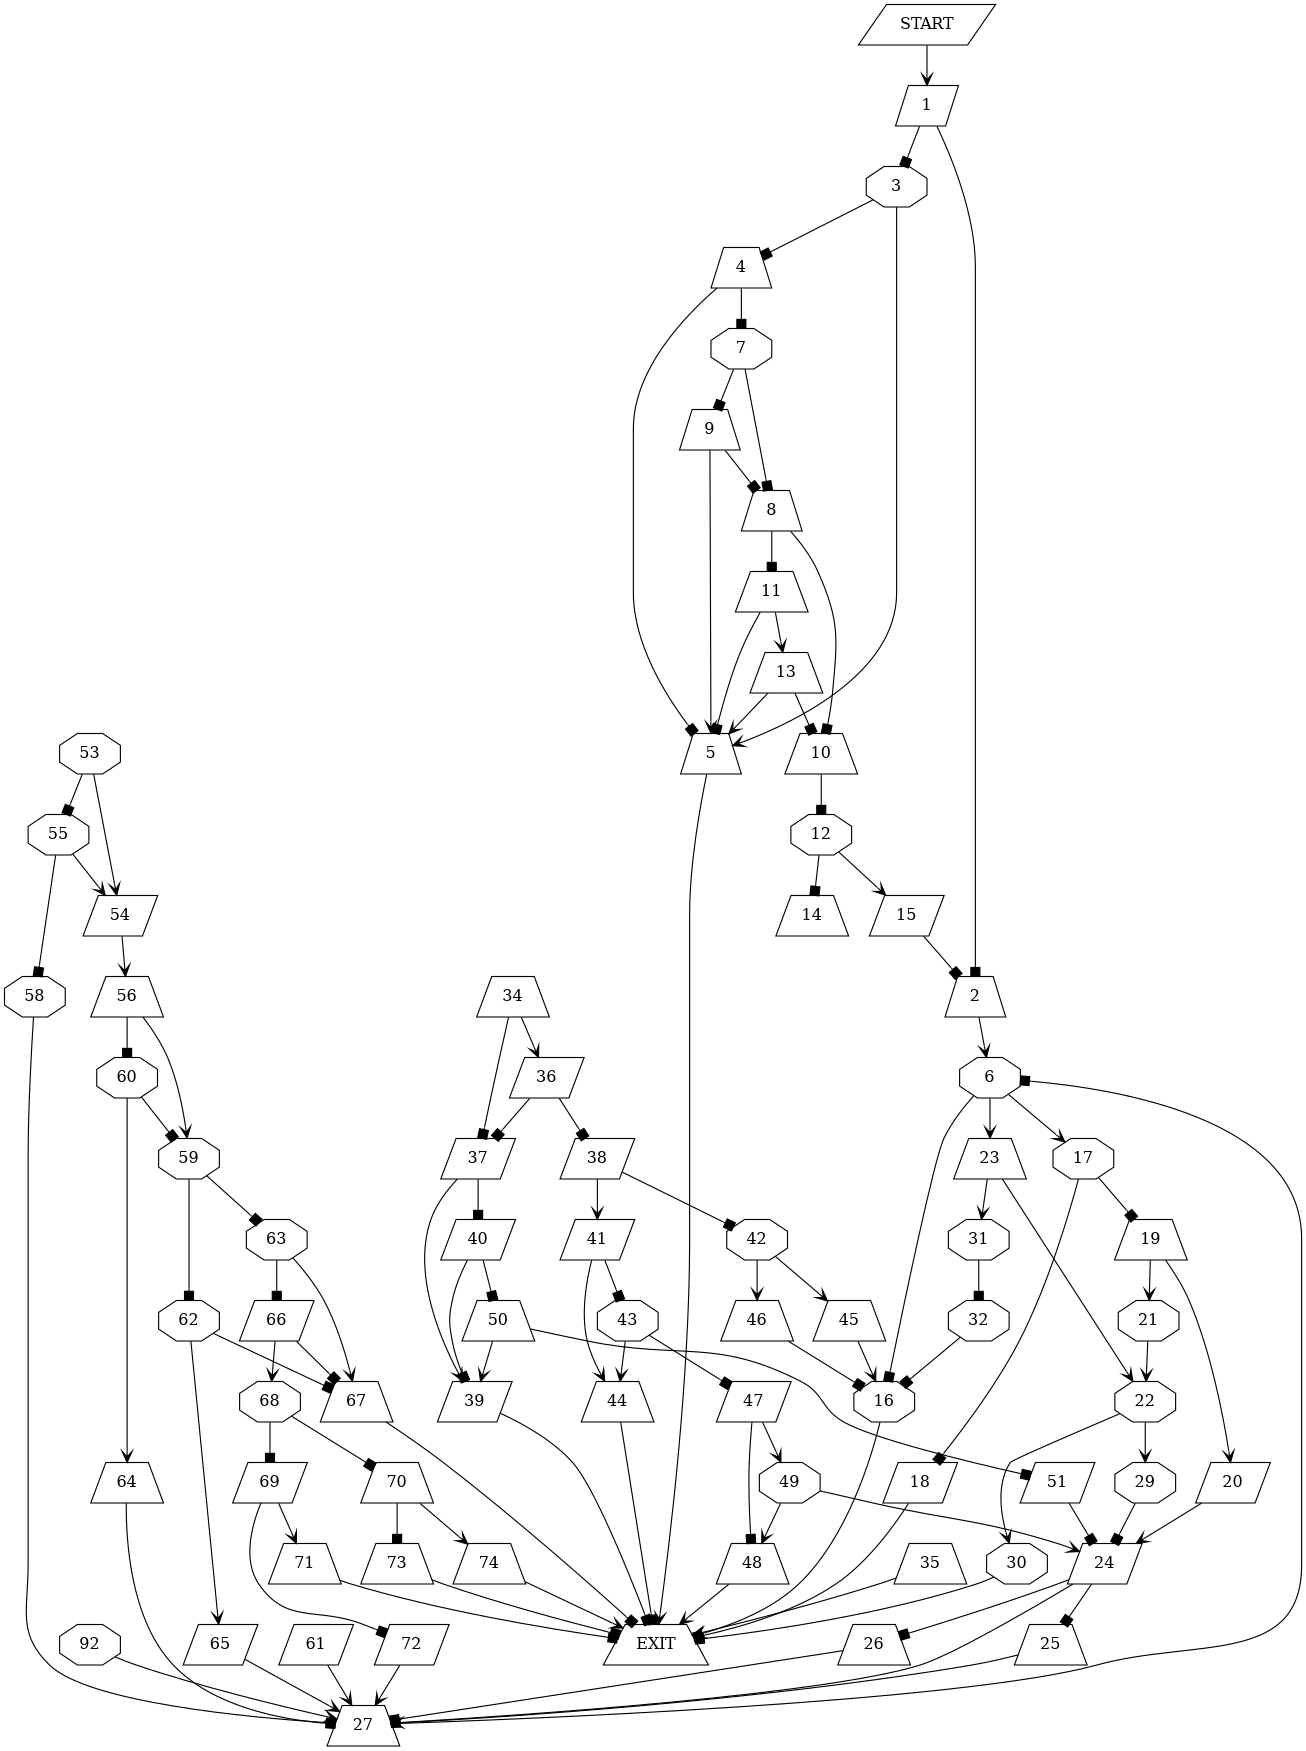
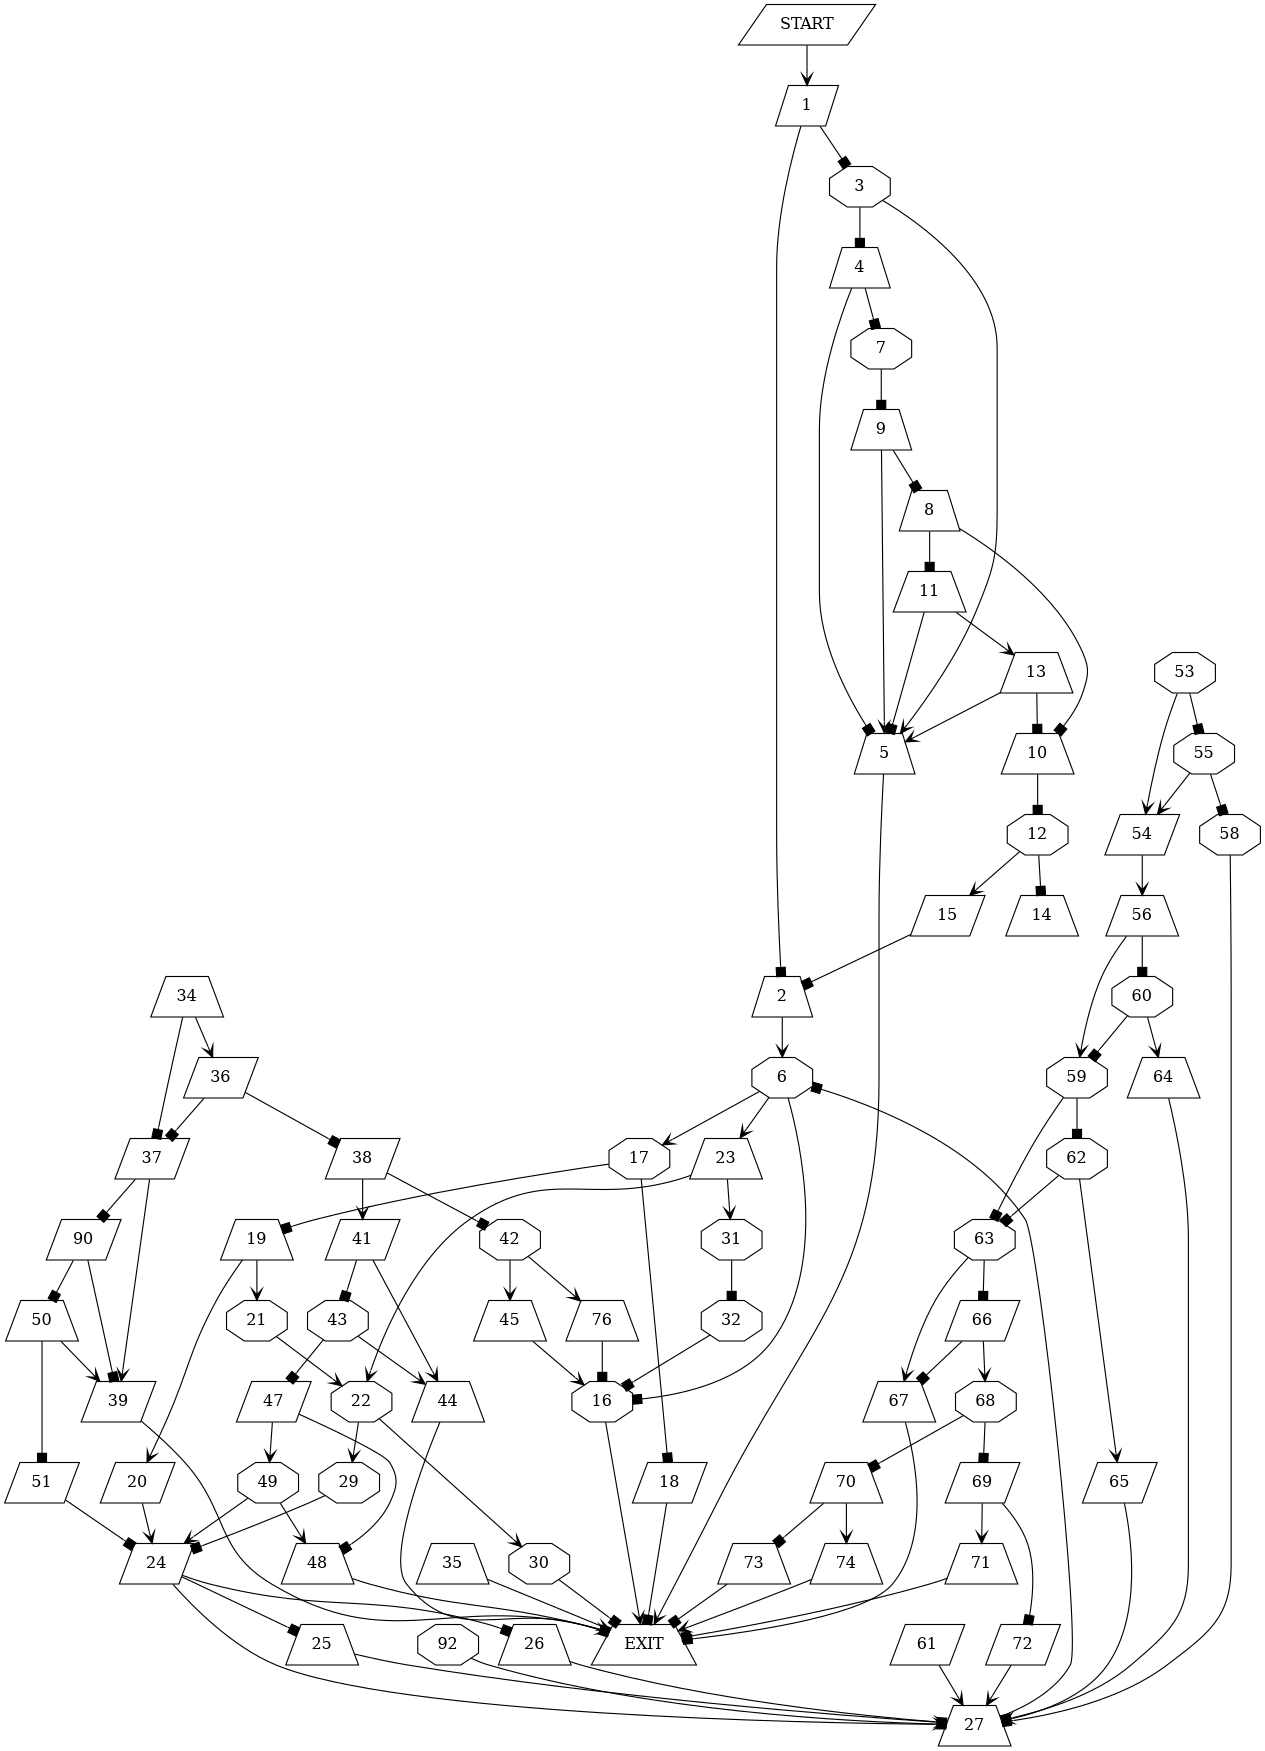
(755, 424) -> none
(478, 1240) -> (84, 1240)
(757, 1321) -> (602, 1321)
(265, 1358) -> (1035, 1195)
